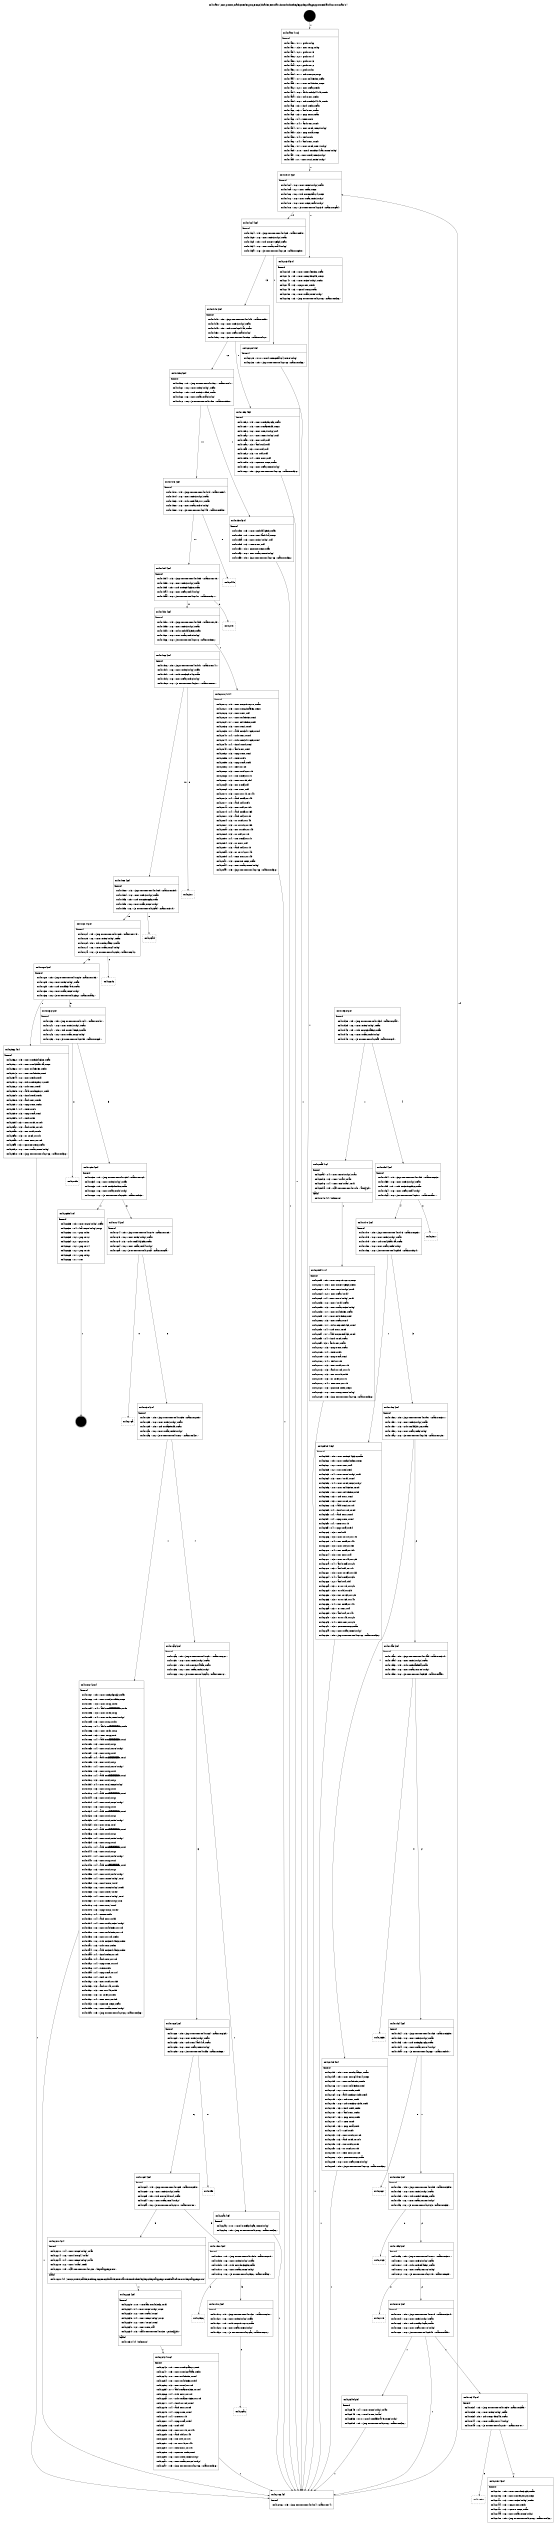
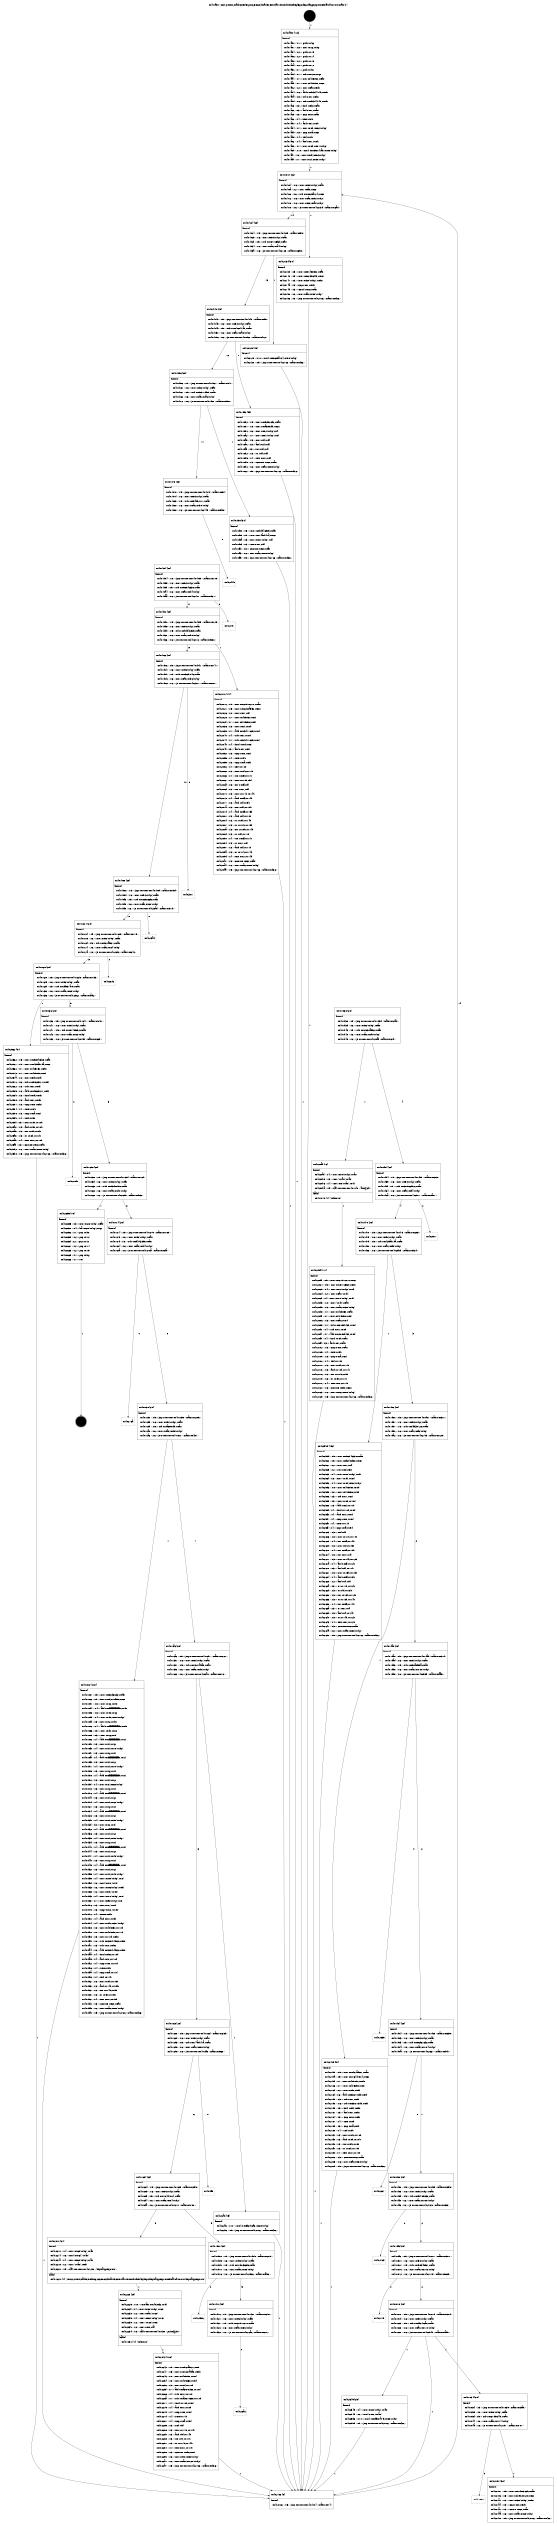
(191, 538) -> none
none -> (187, 647)
